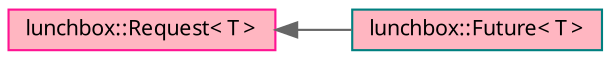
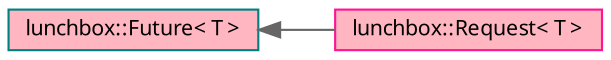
(325, 30) -> (308, 30)
